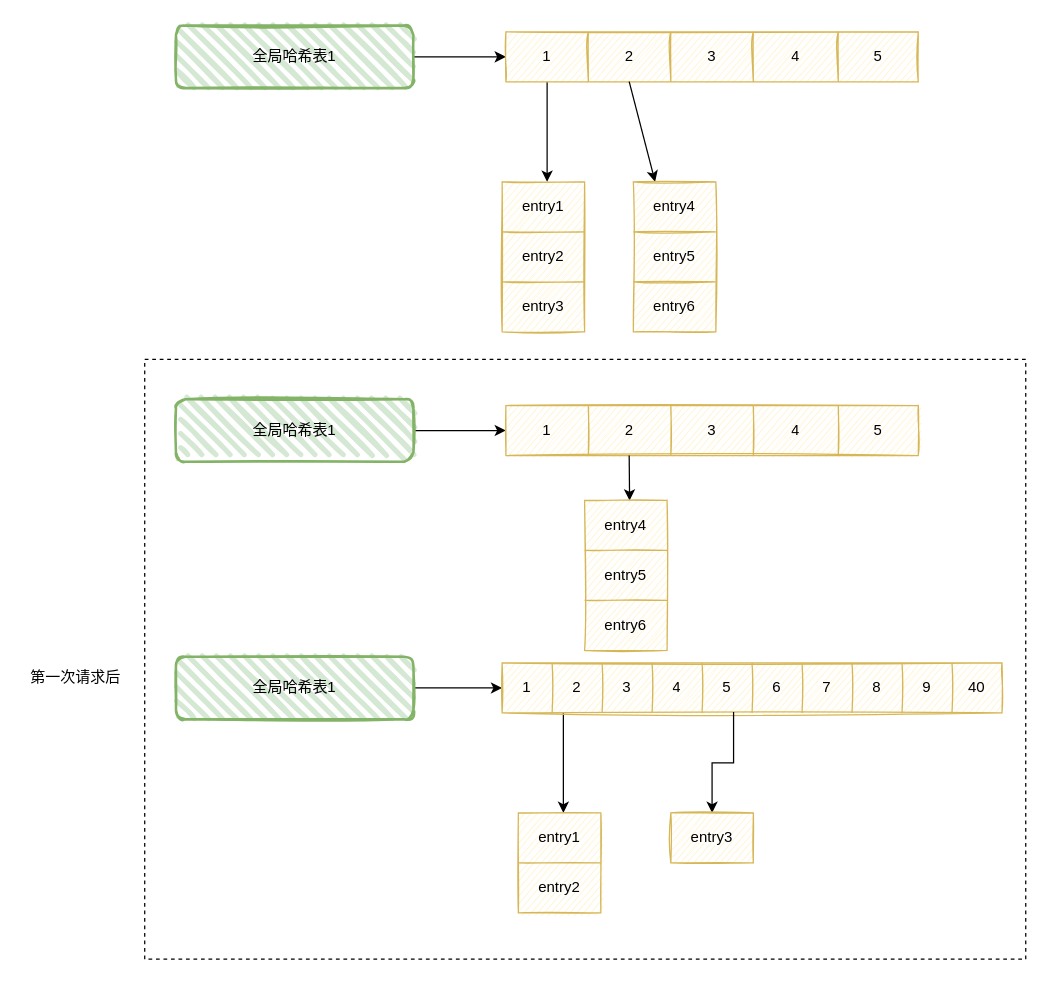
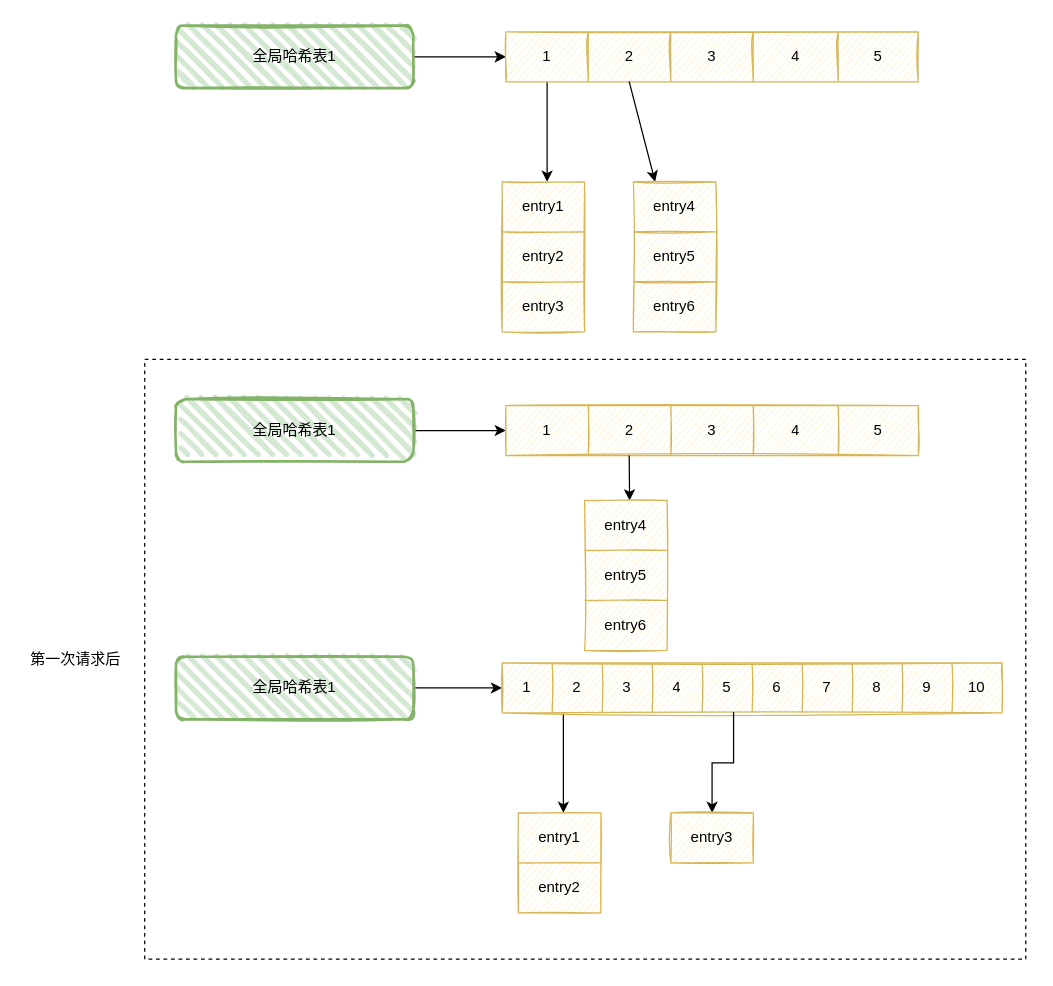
(76, 678) -> (76, 659)
(977, 688) -> (977, 688)
